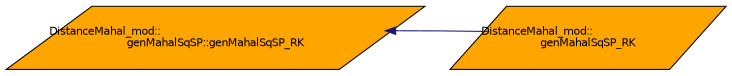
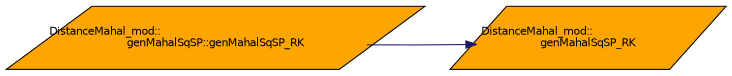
(442, 31) -> (416, 45)
